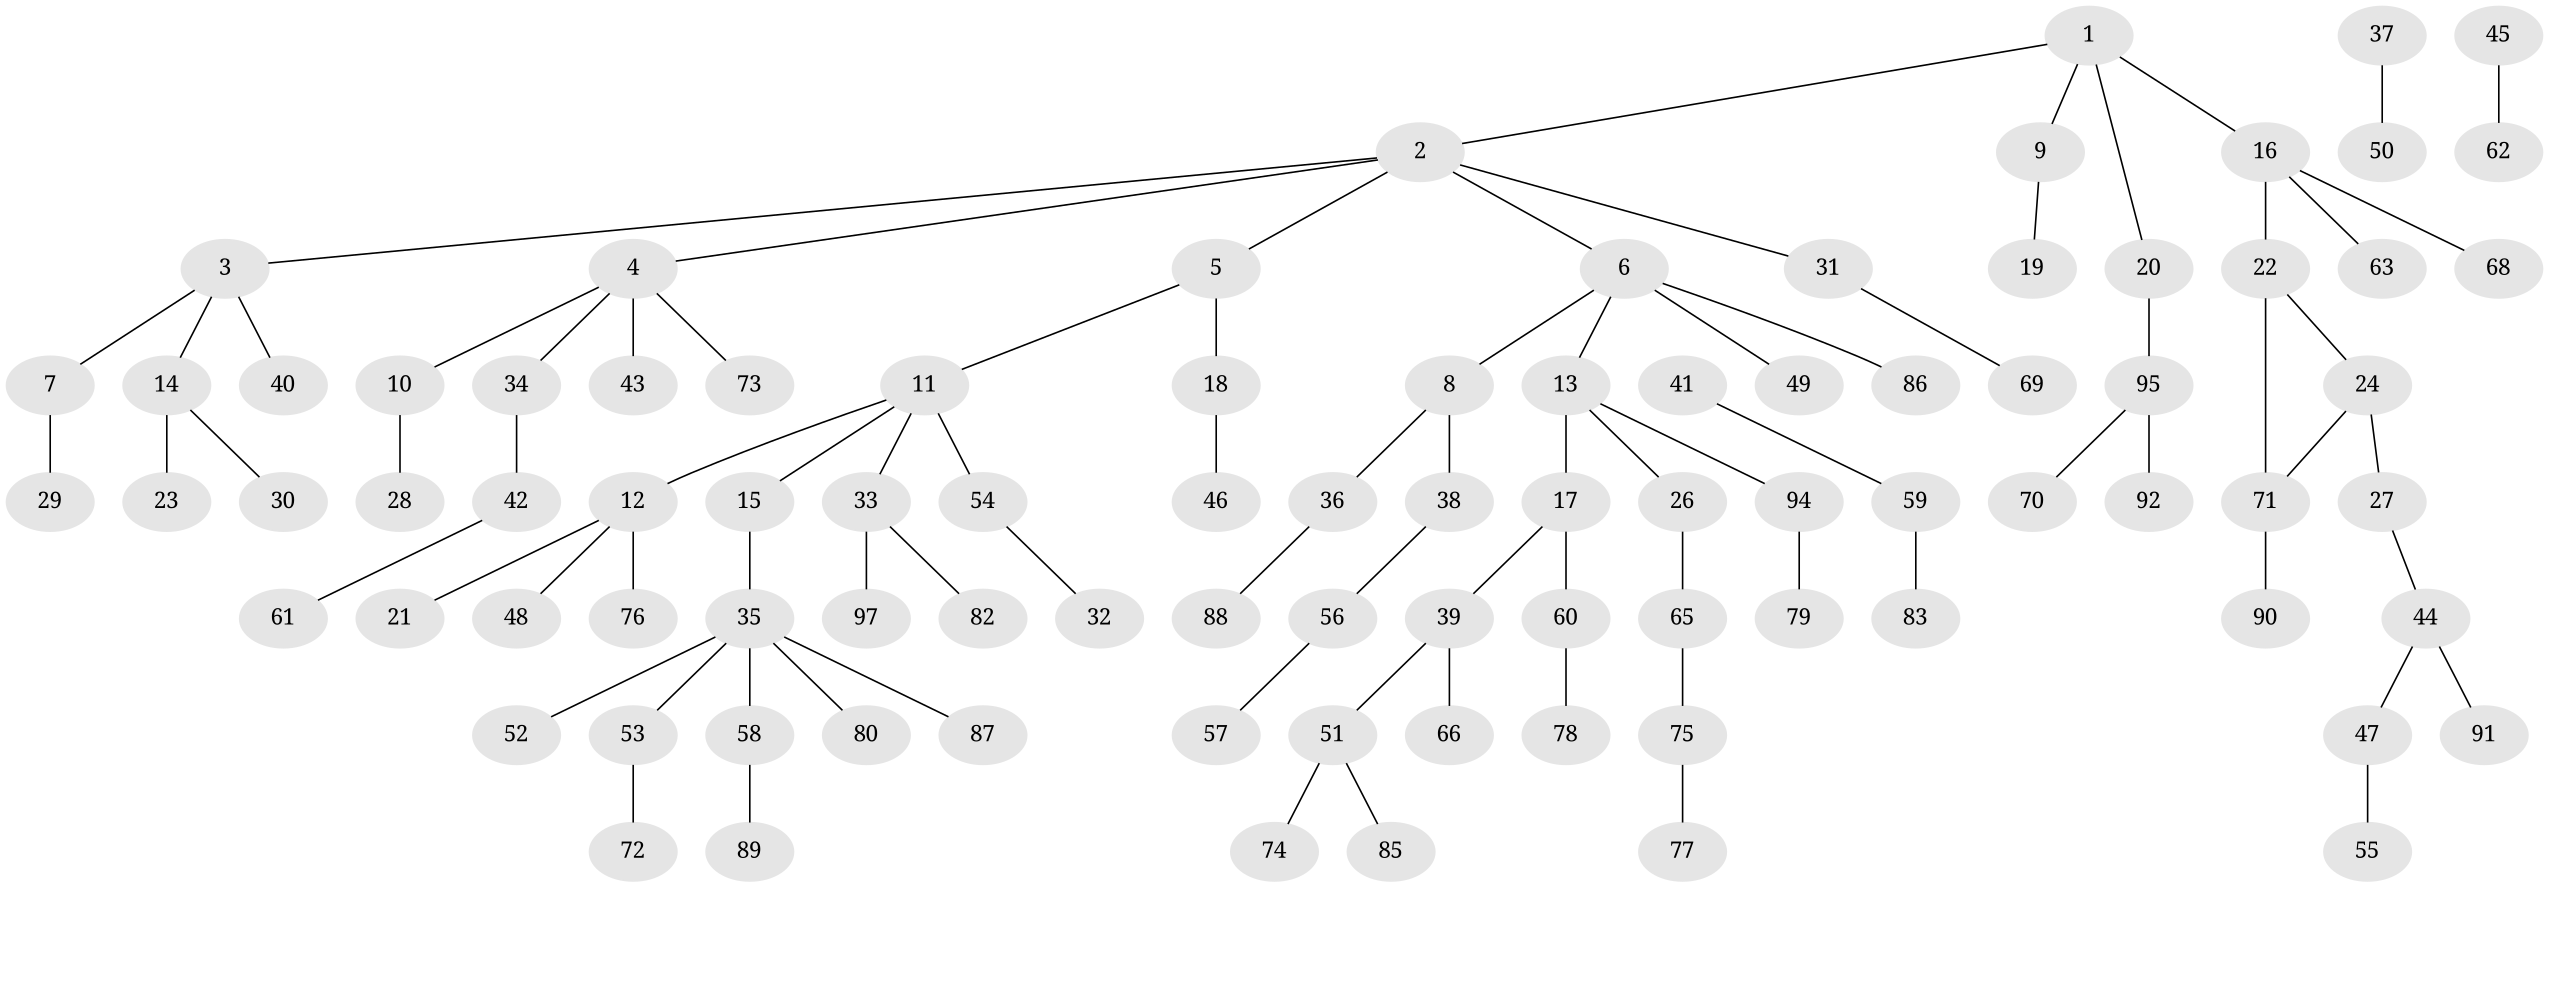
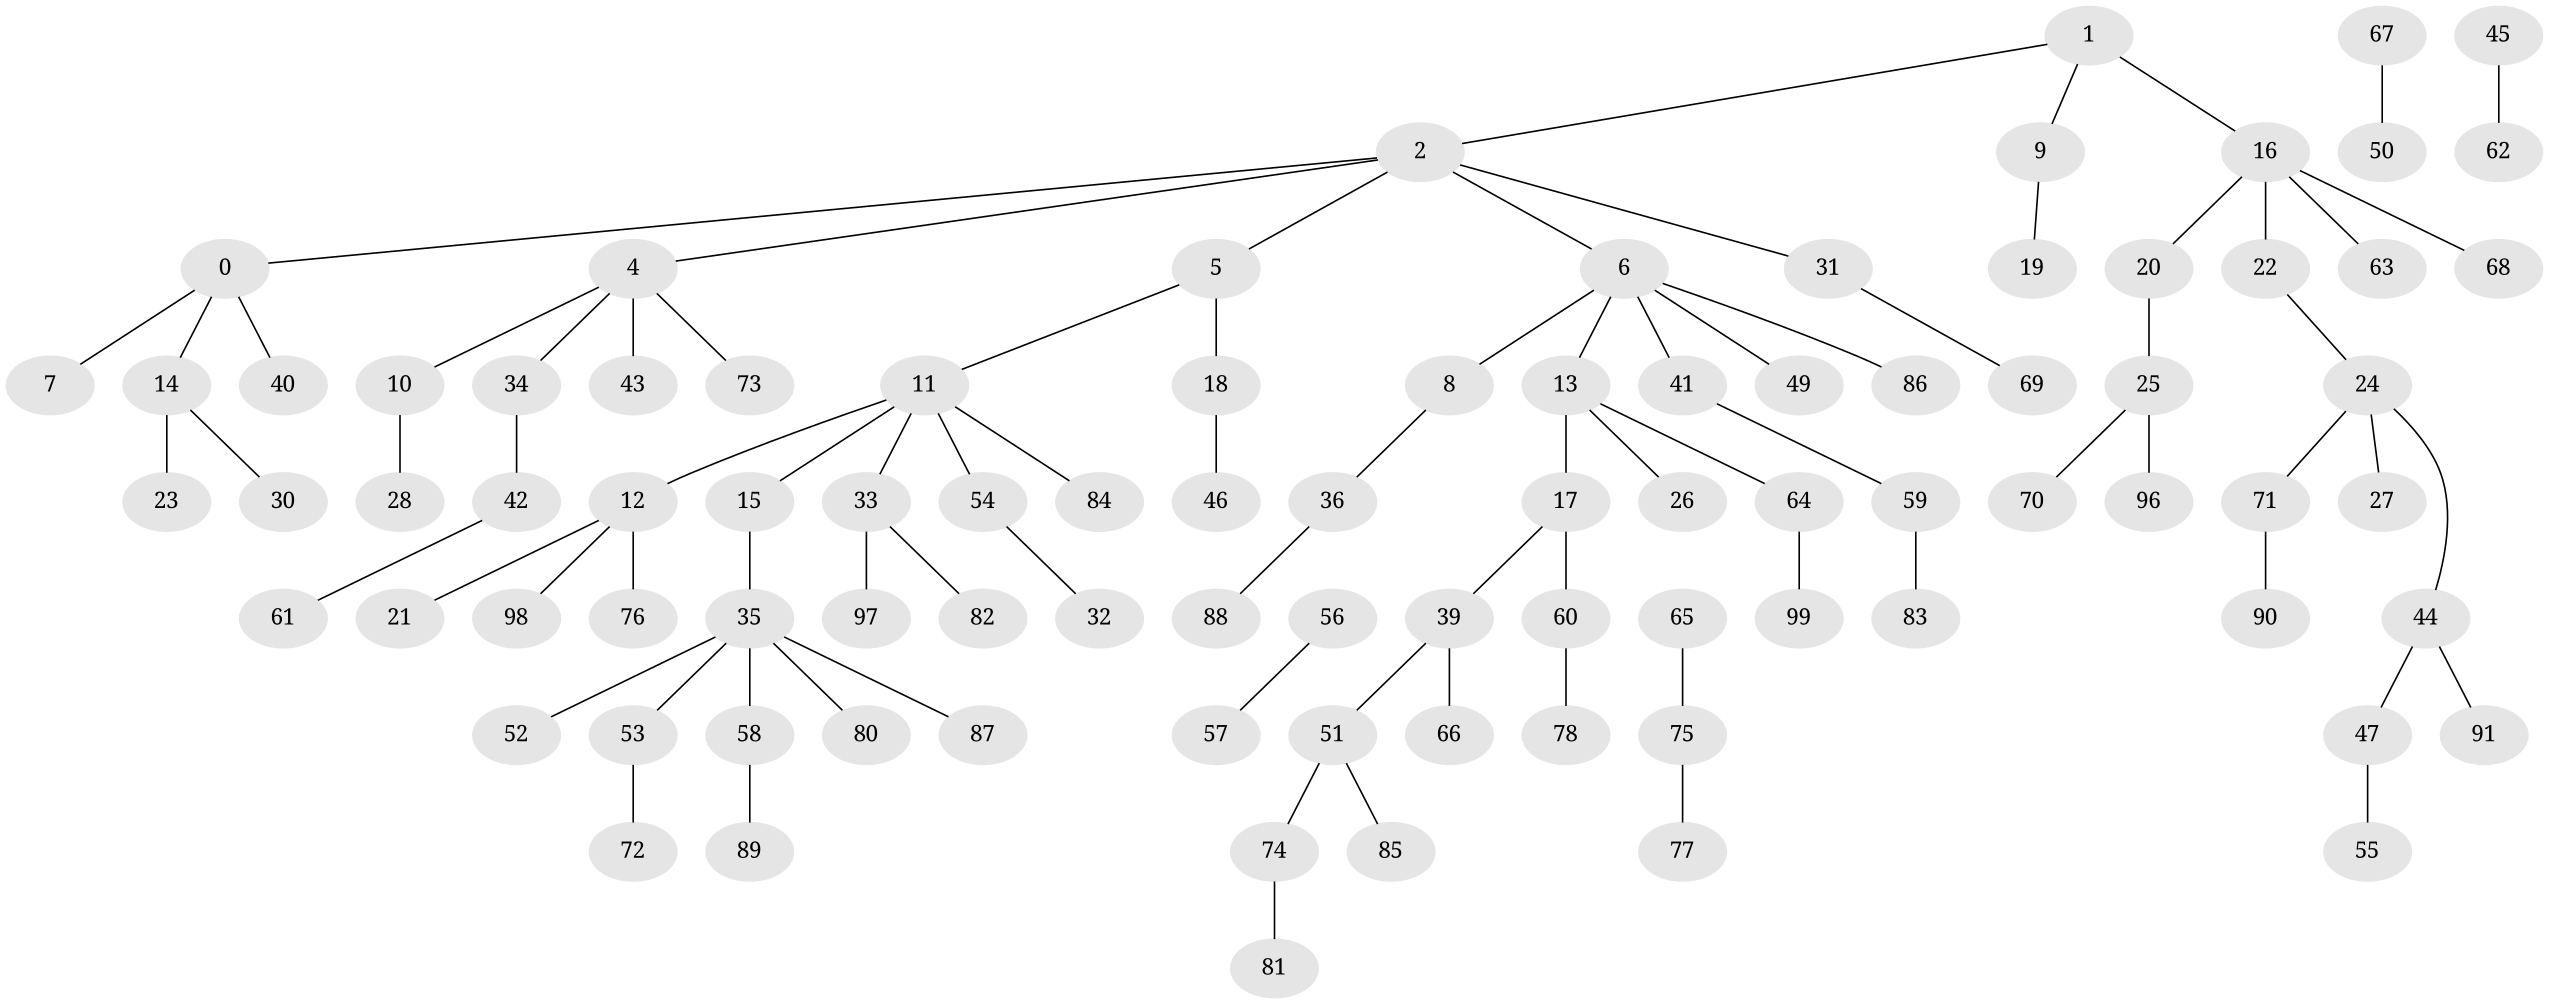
(2382, 36) -> (2382, 36)
(2119, 152) -> (2207, 210)
(225, 269) -> (225, 269)
none -> (1653, 327)
(2149, 385) -> (2149, 385)
(2266, 385) -> none
(50, 502) -> none
none -> (1100, 502)
(1449, 502) -> none
(1799, 502) -> (1799, 502)
(2149, 502) -> (2149, 502)
(1683, 560) -> none
(2404, 560) -> (2445, 492)
(517, 619) -> (517, 619)
(1799, 619) -> (1799, 619)
none -> (1275, 968)
